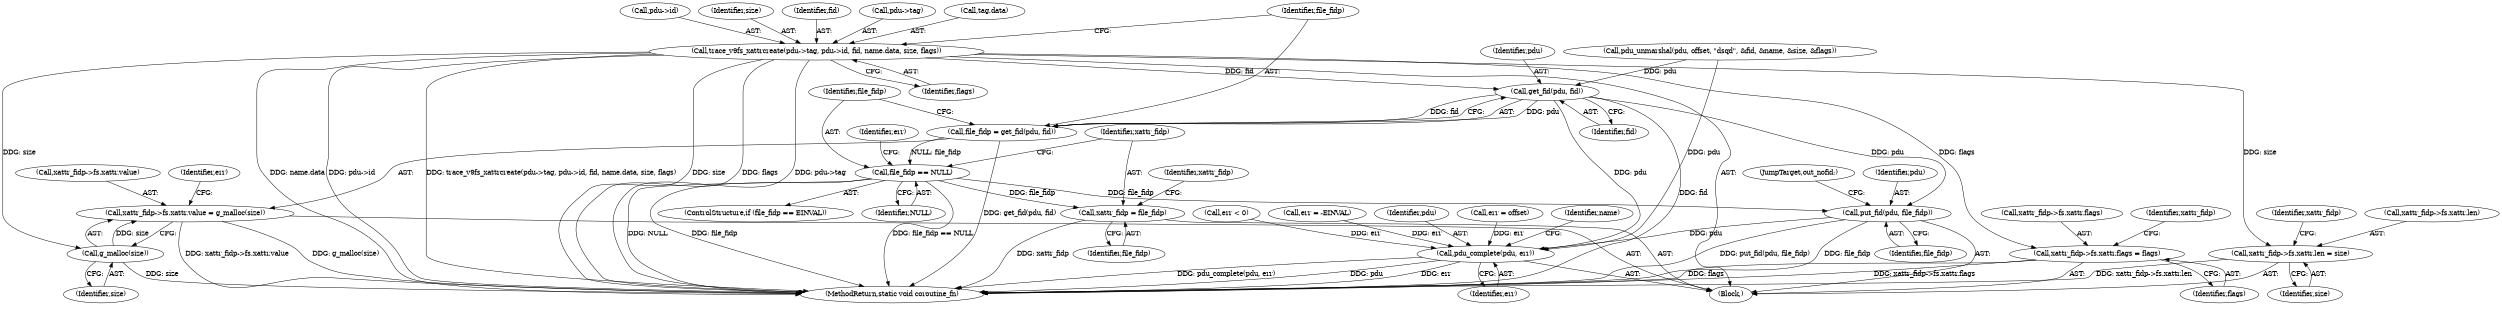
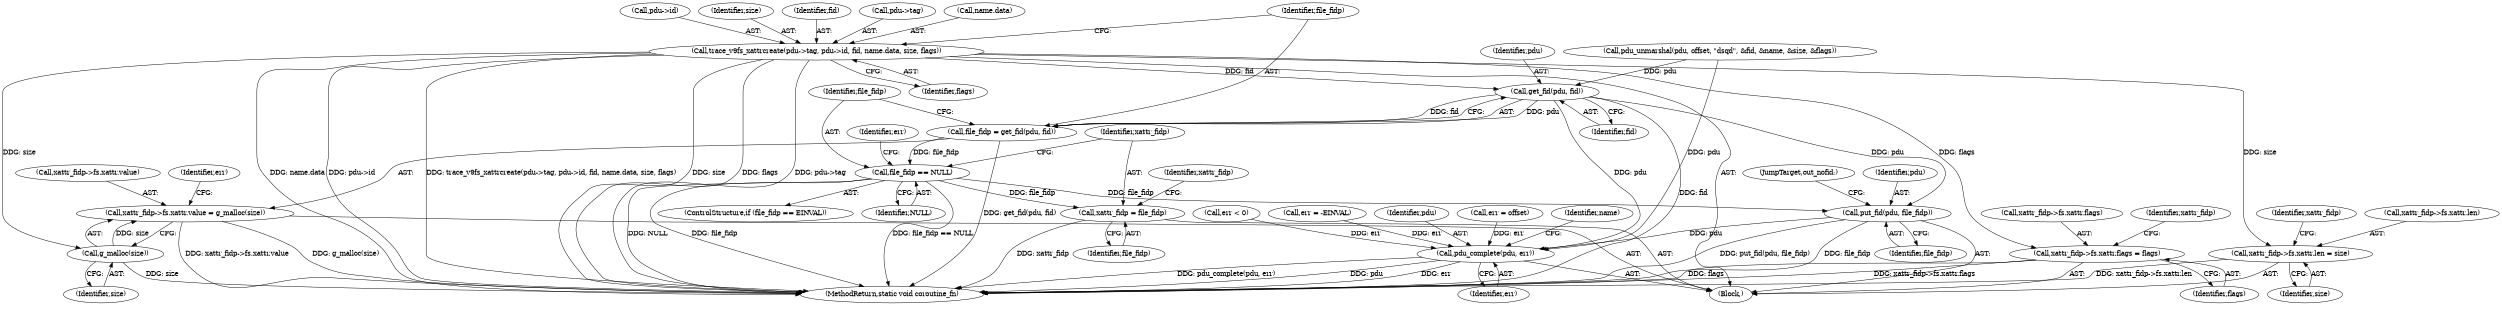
(985, 11) -> (985, 11)
(936, 153) -> (936, 153)
